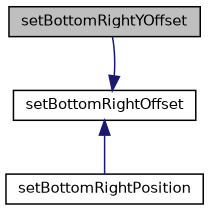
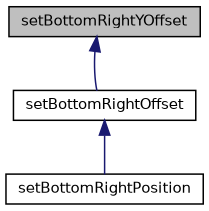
(115, 56) -> (95, 71)
